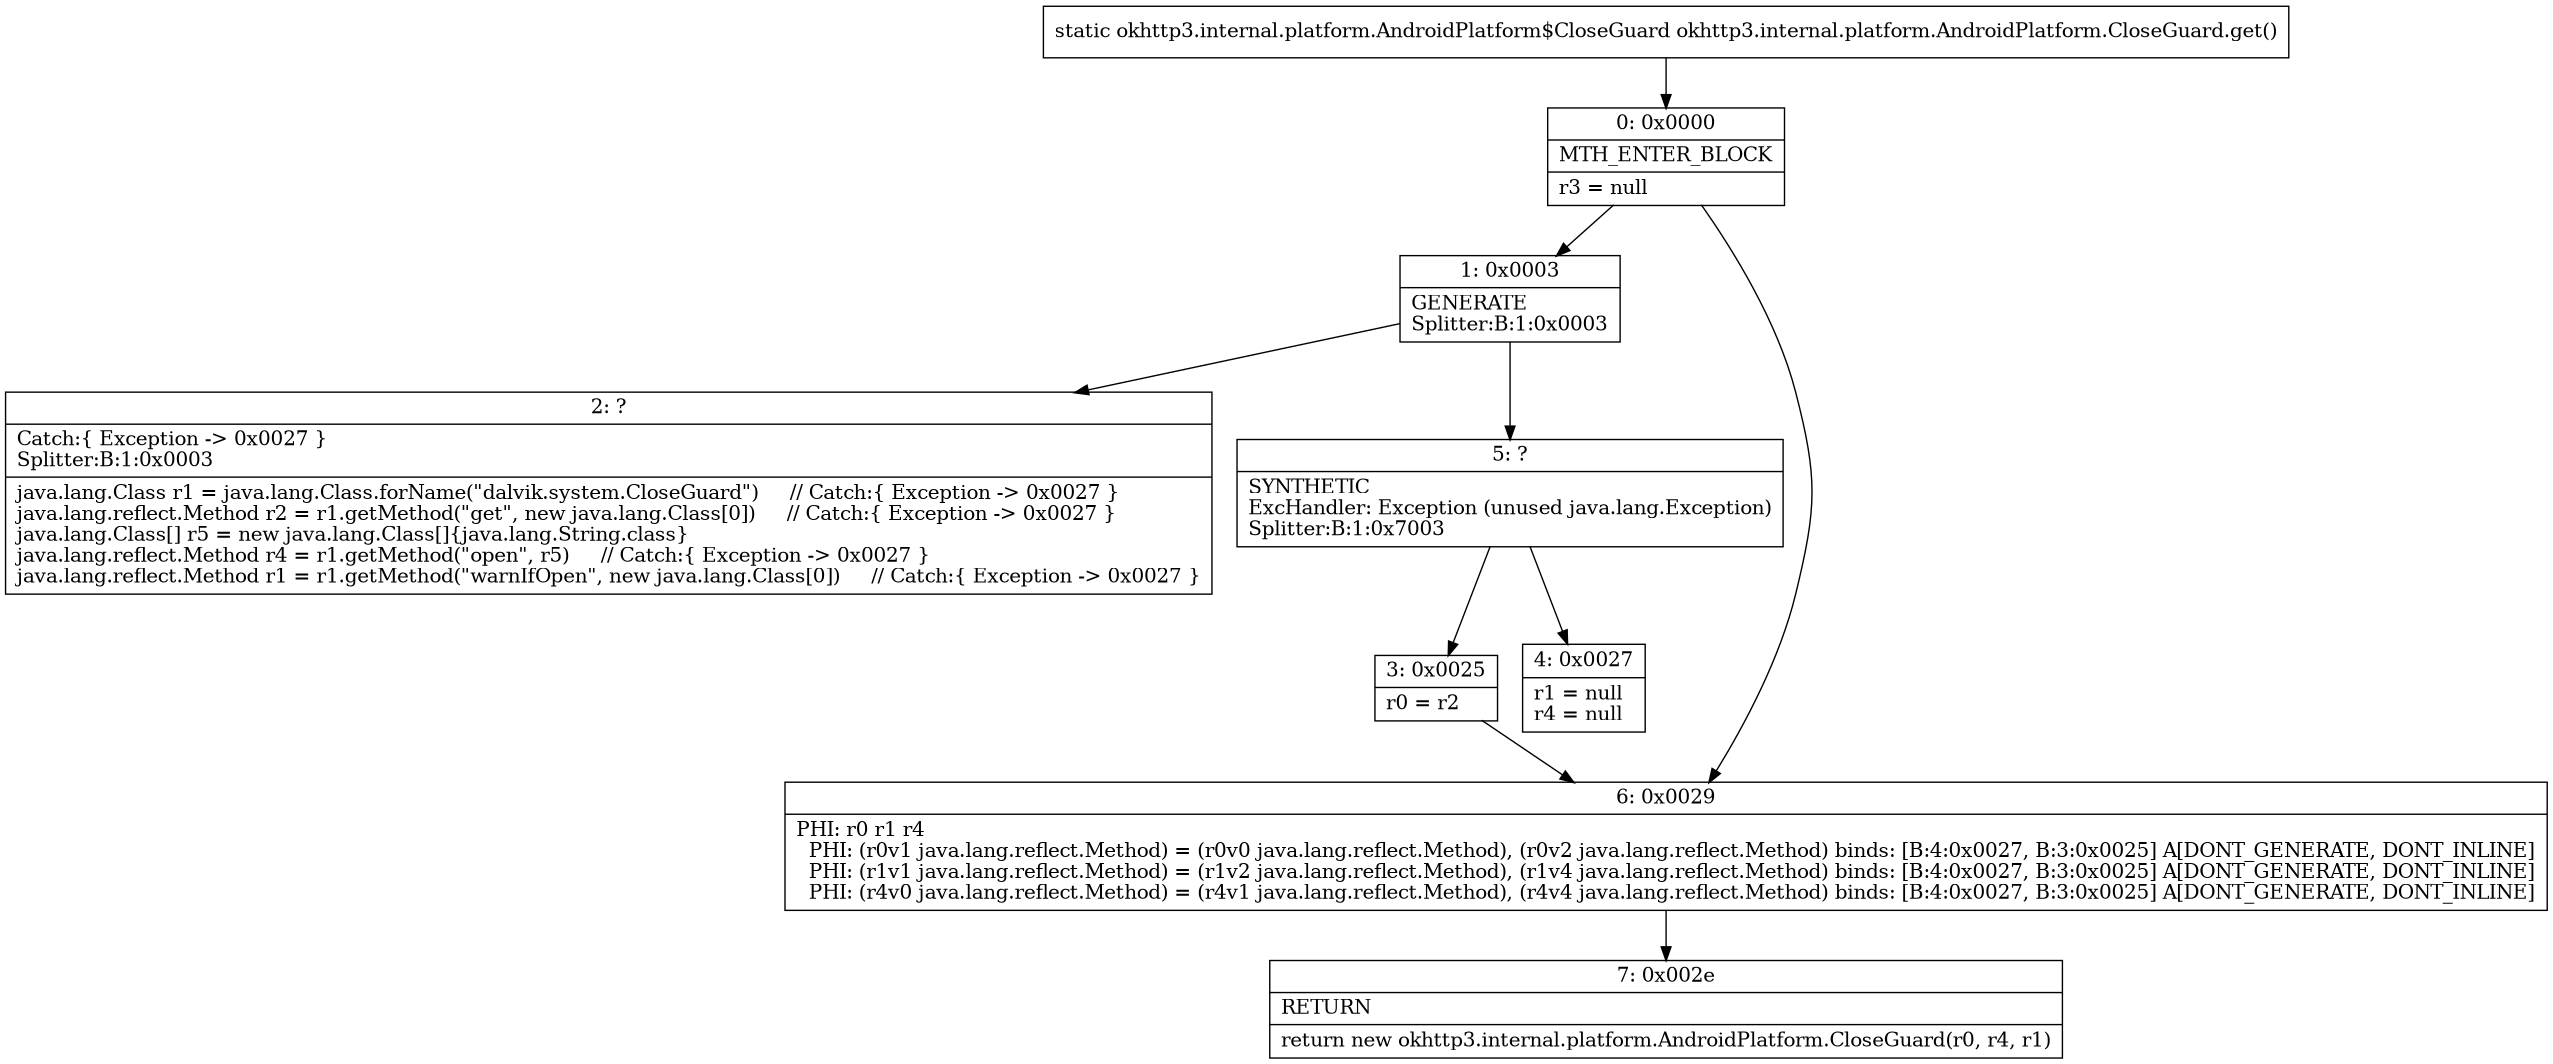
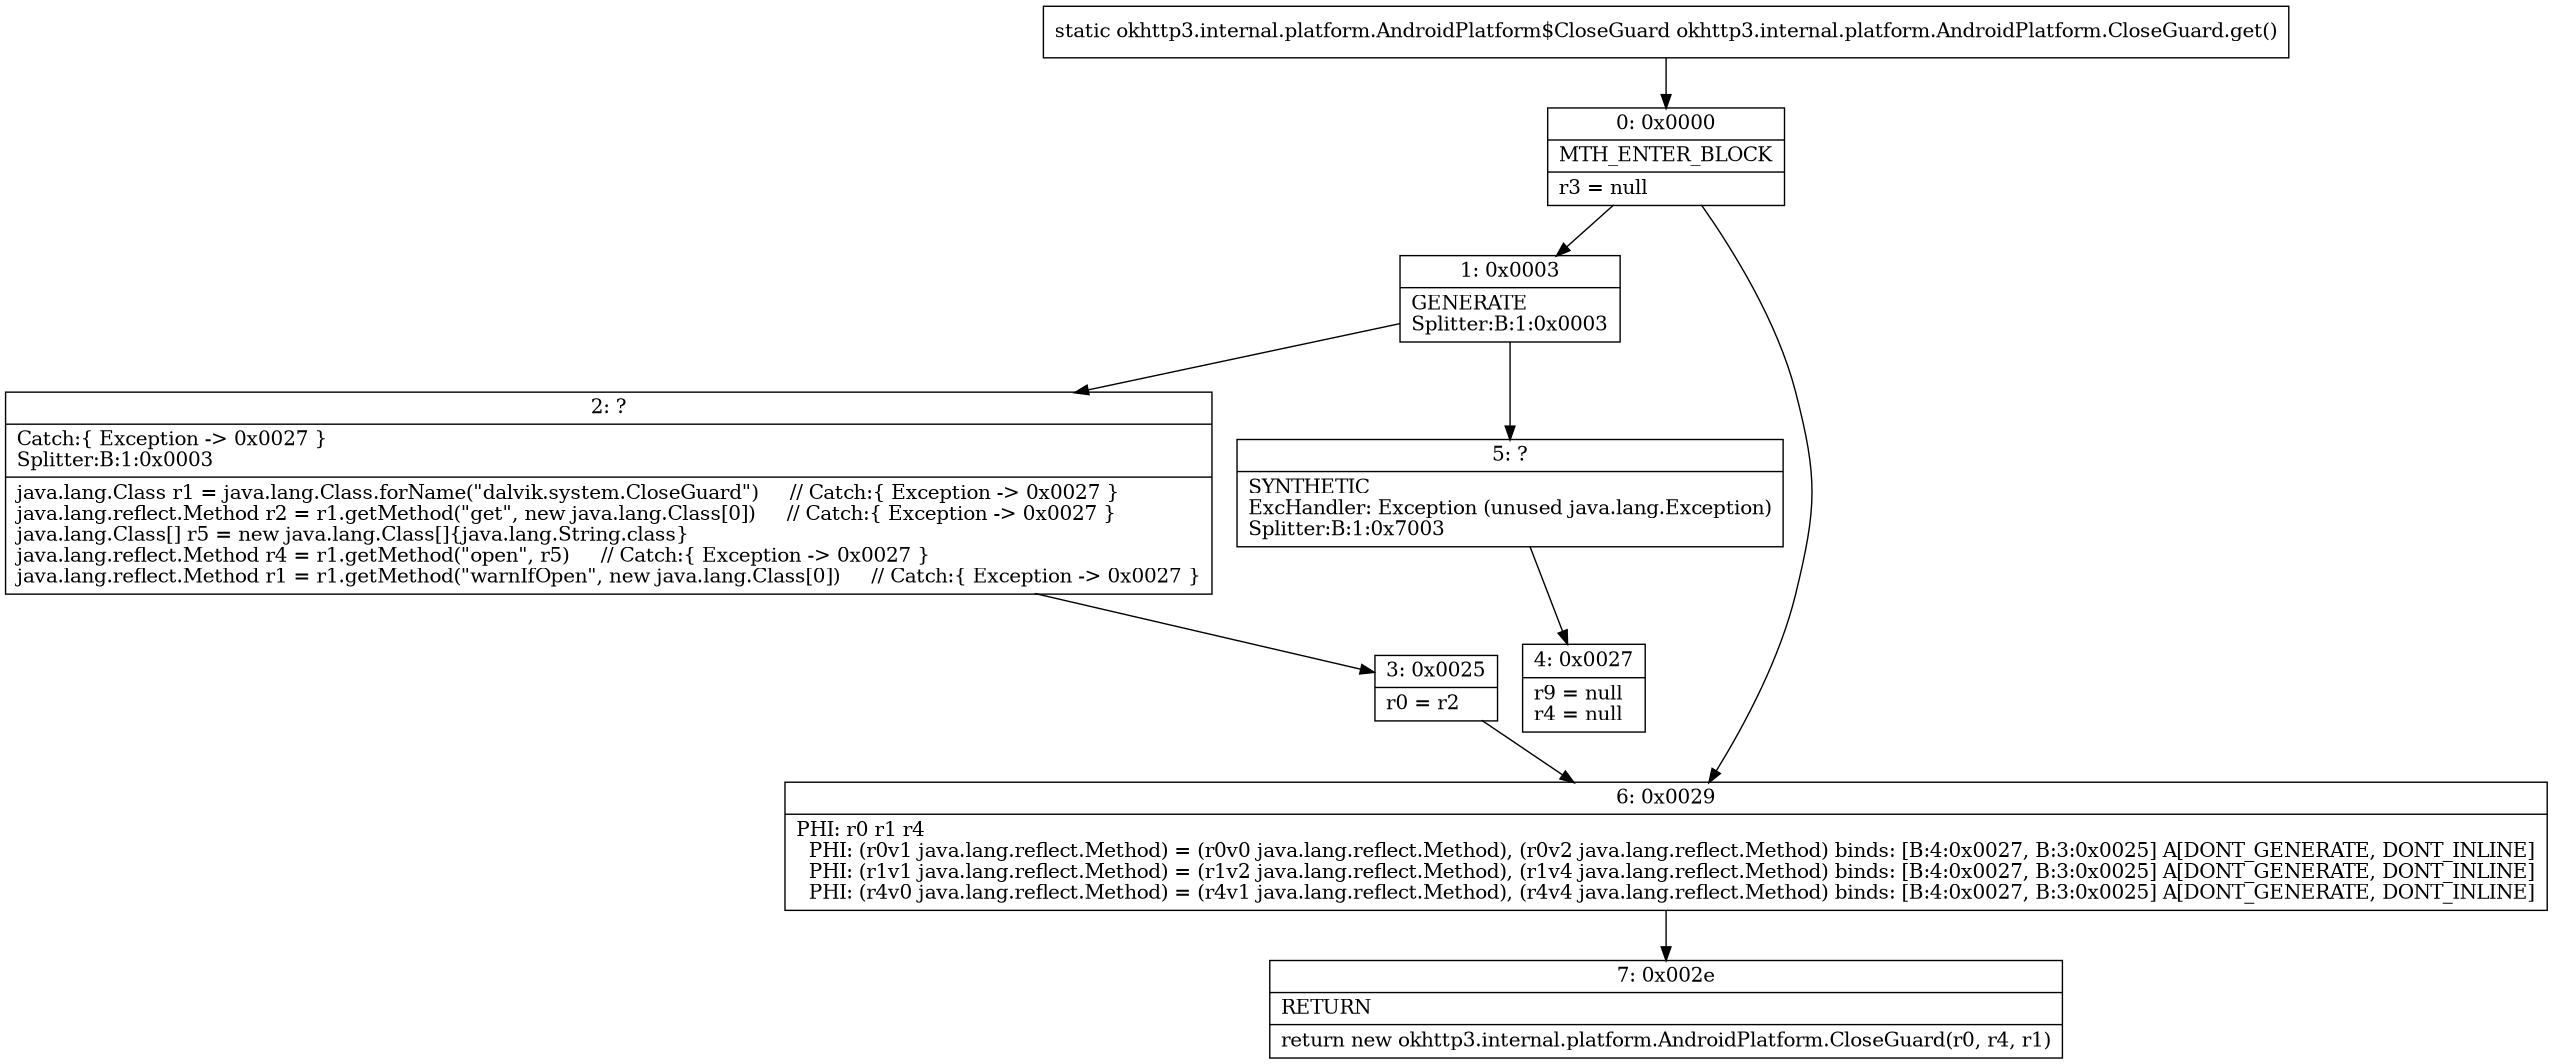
(1472, 595) -> (1198, 631)
(1578, 694) -> (1578, 694)
